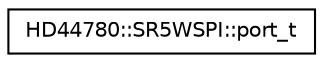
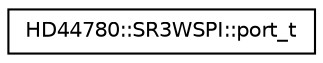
(162, 31) -> (162, 31)
